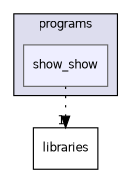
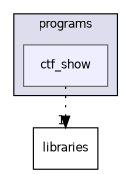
(66, 66) -> (66, 66)
